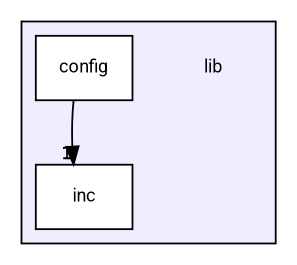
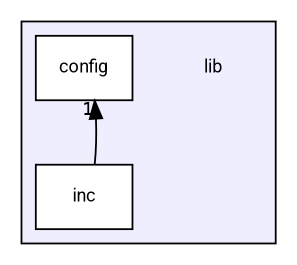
(72, 124) -> (96, 142)
